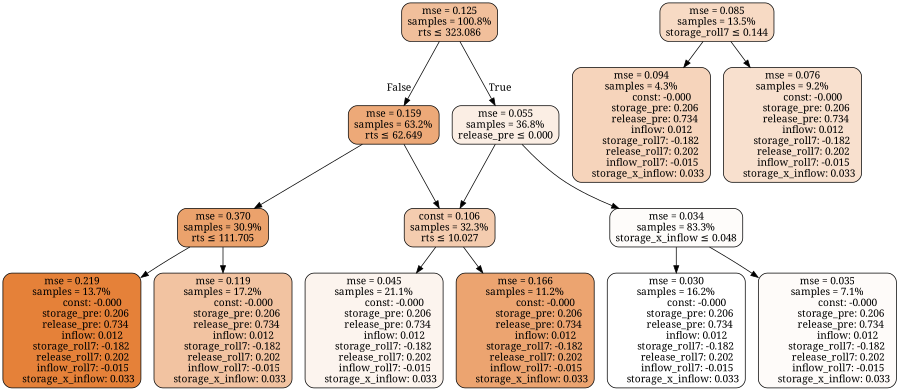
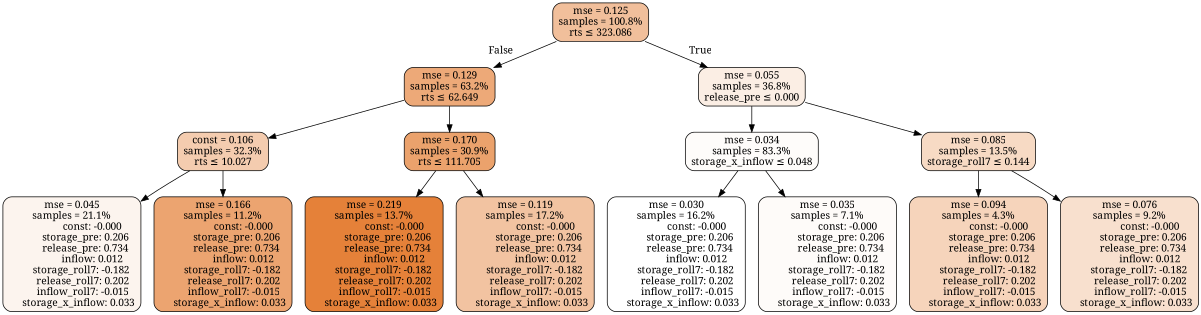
(394, 125) -> (450, 87)
(479, 173) -> (860, 118)
(223, 228) -> (450, 151)
